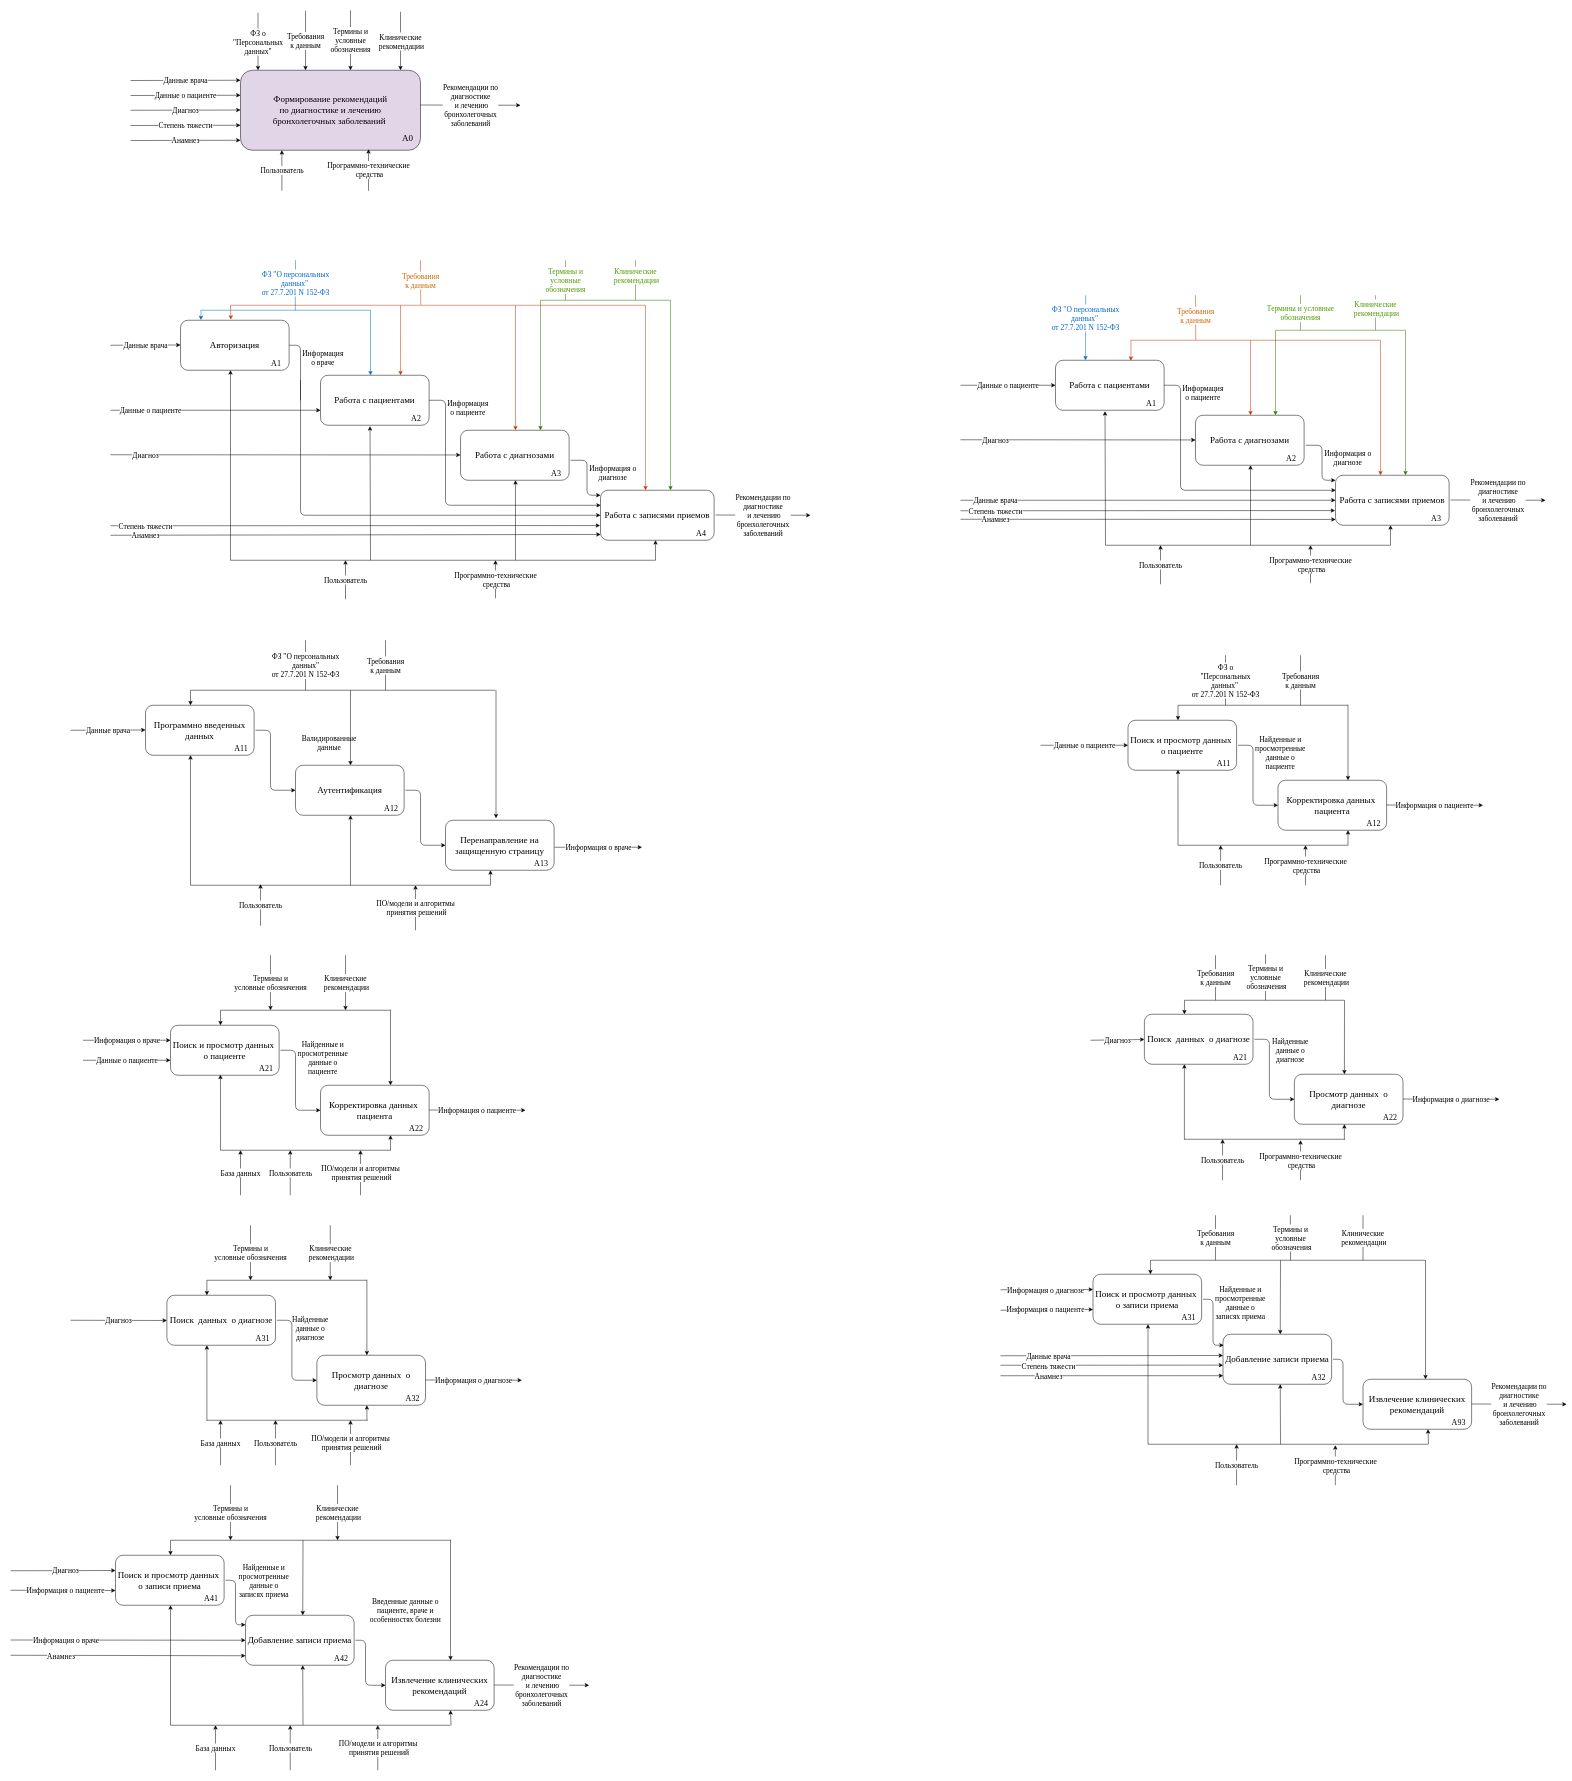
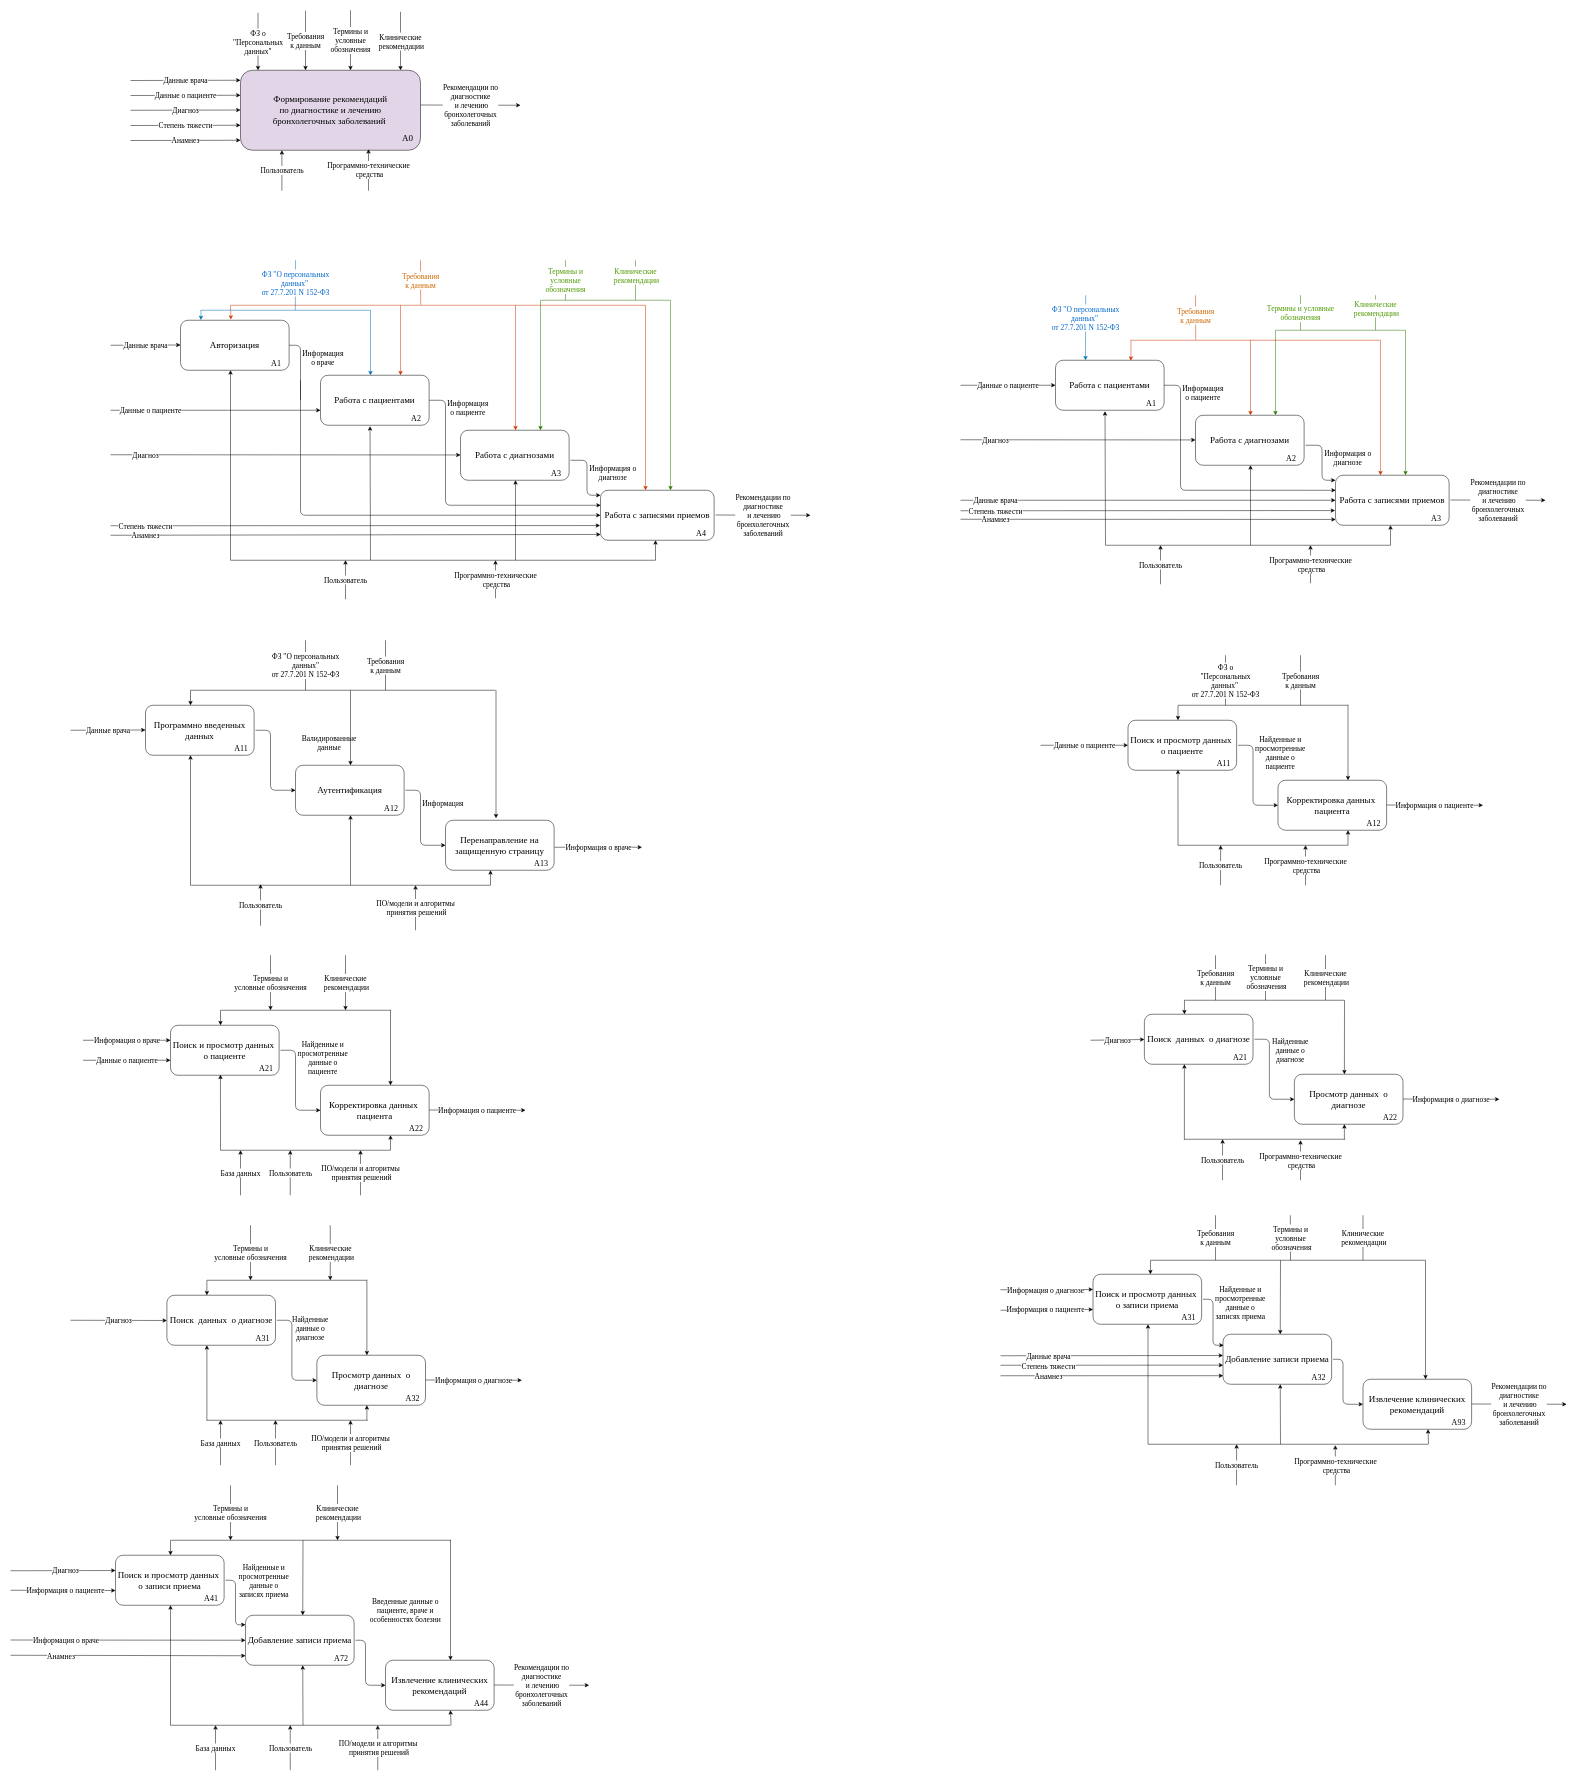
none -> (443, 803)
(341, 1658) -> (341, 1658)
(481, 1703) -> (481, 1703)
